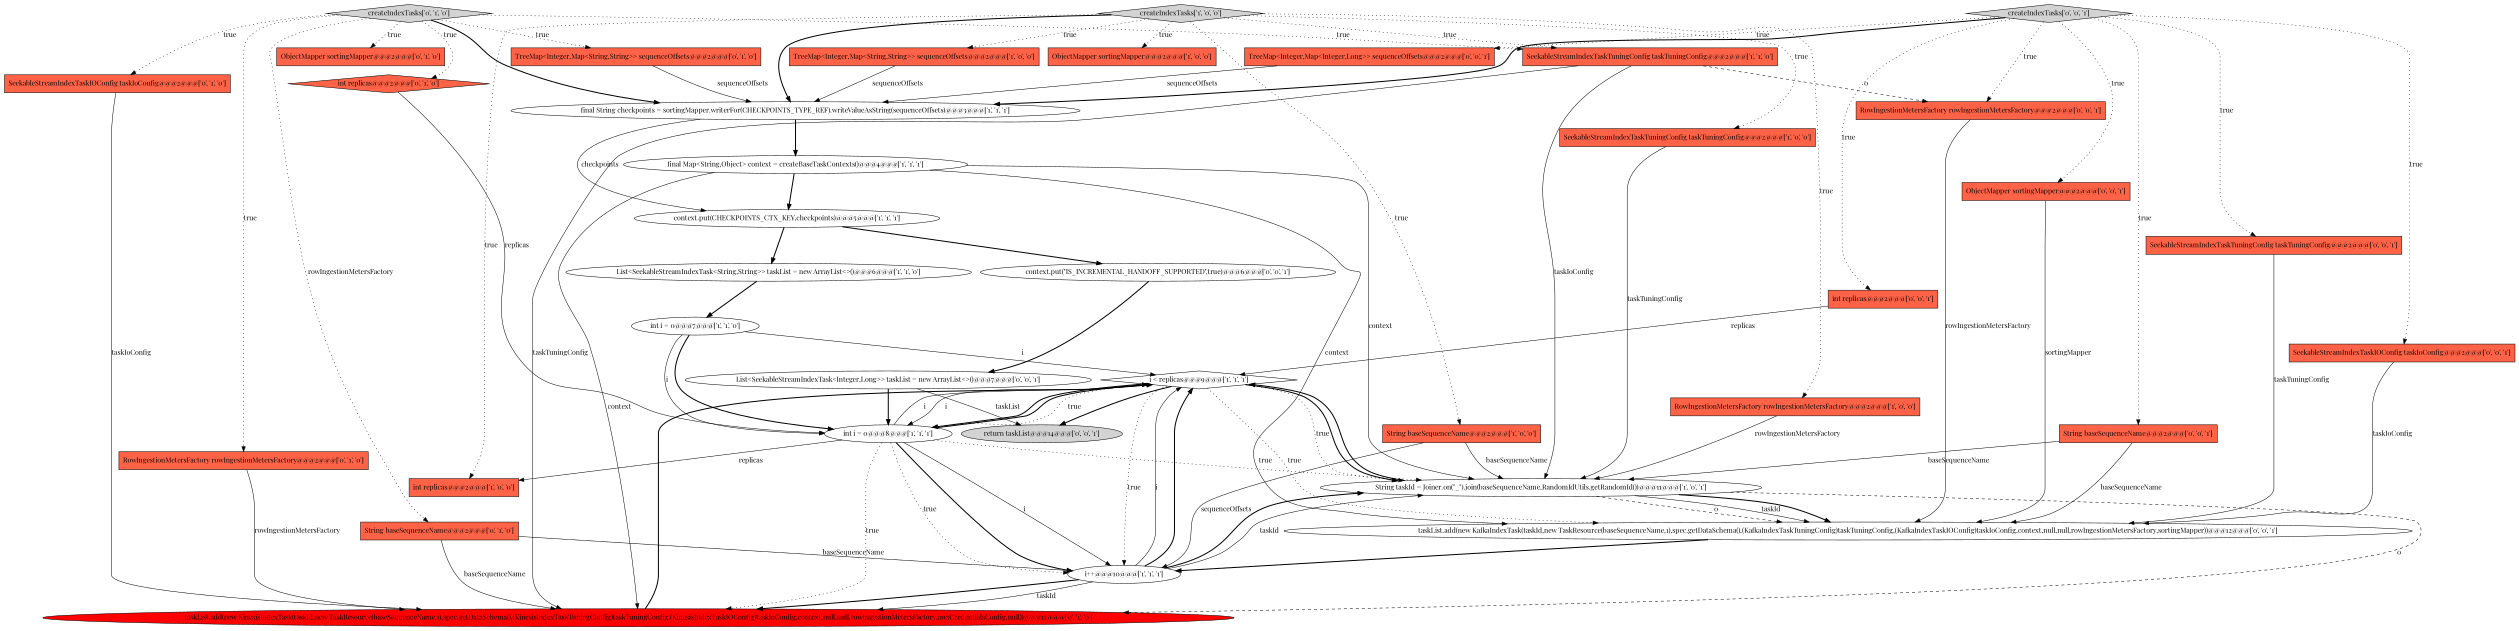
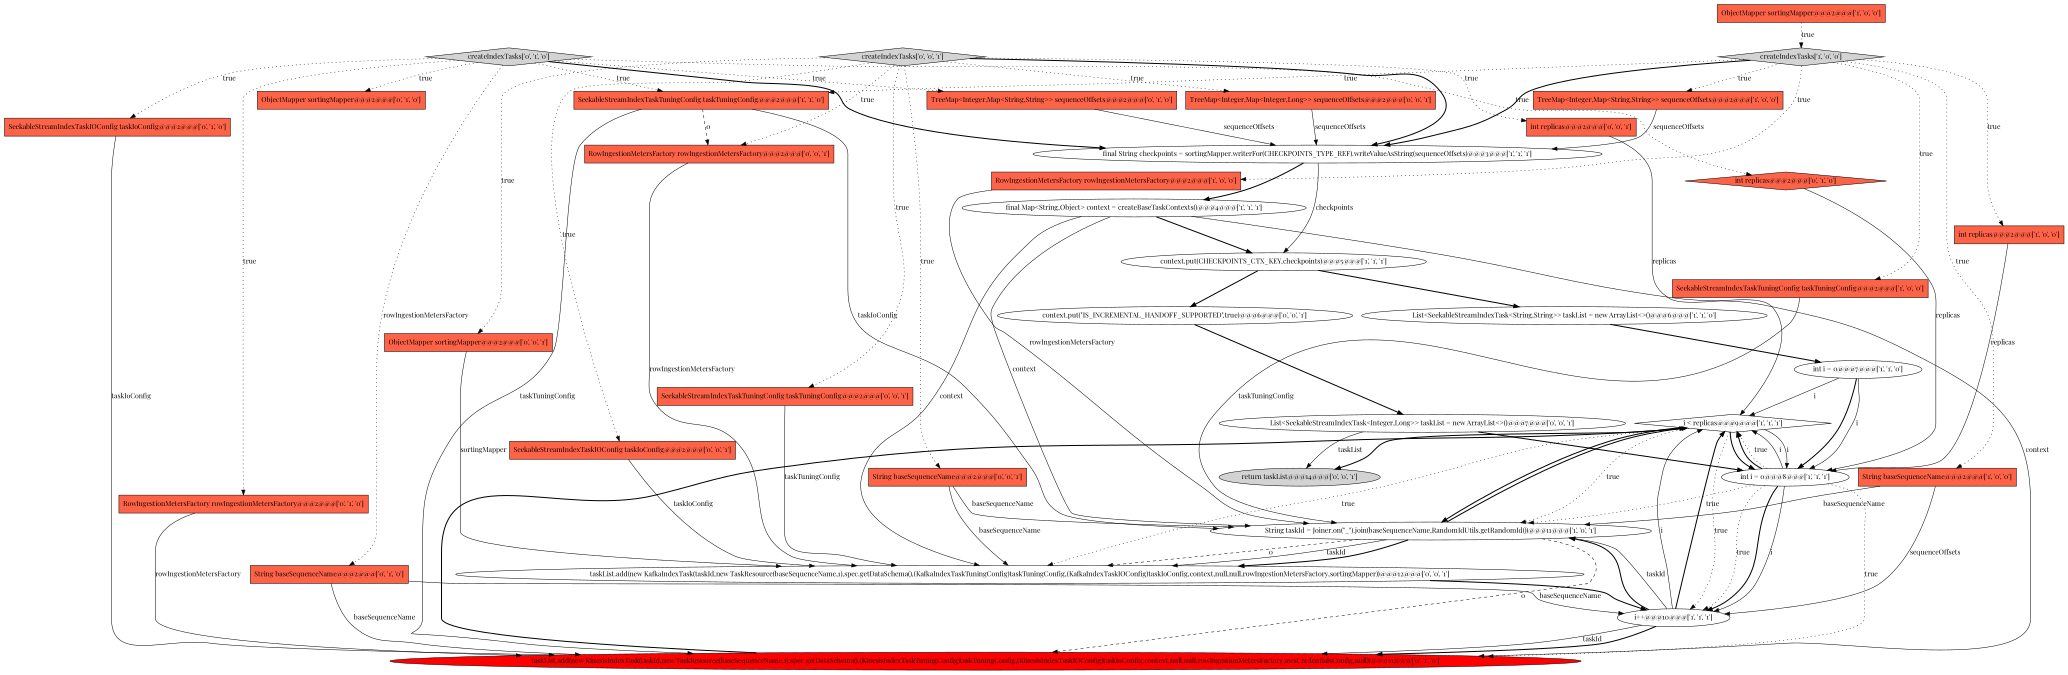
(1158, 34) -> (1801, 33)
(683, 460) -> (1971, 407)
